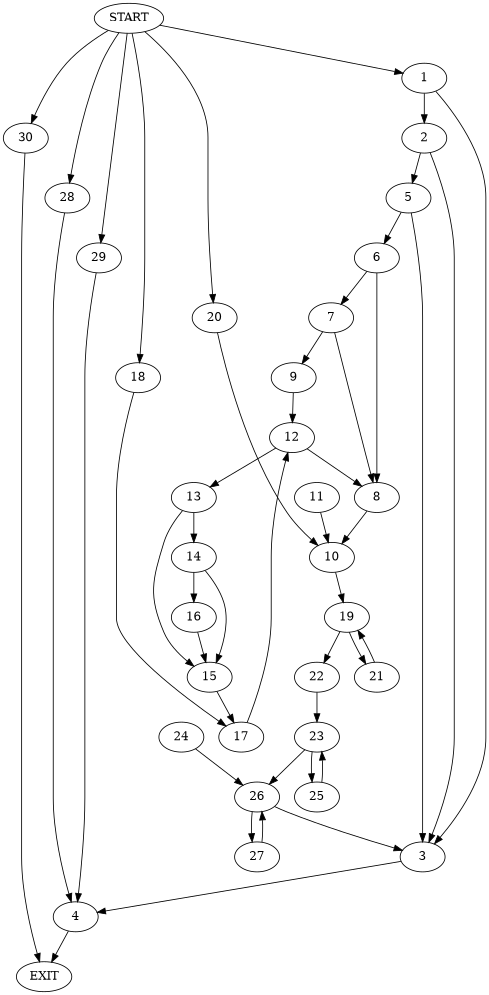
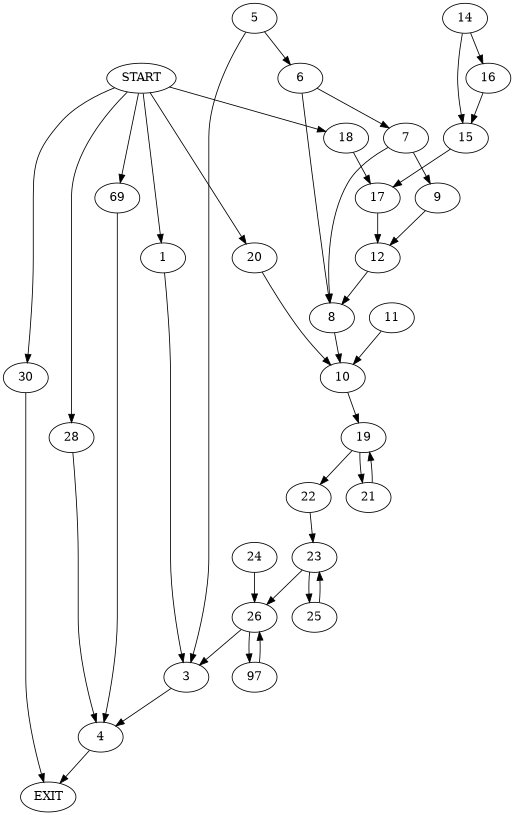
(424, 138) -> none
(99, 258) -> (117, 198)
(194, 498) -> none
(257, 857) -> (255, 677)
